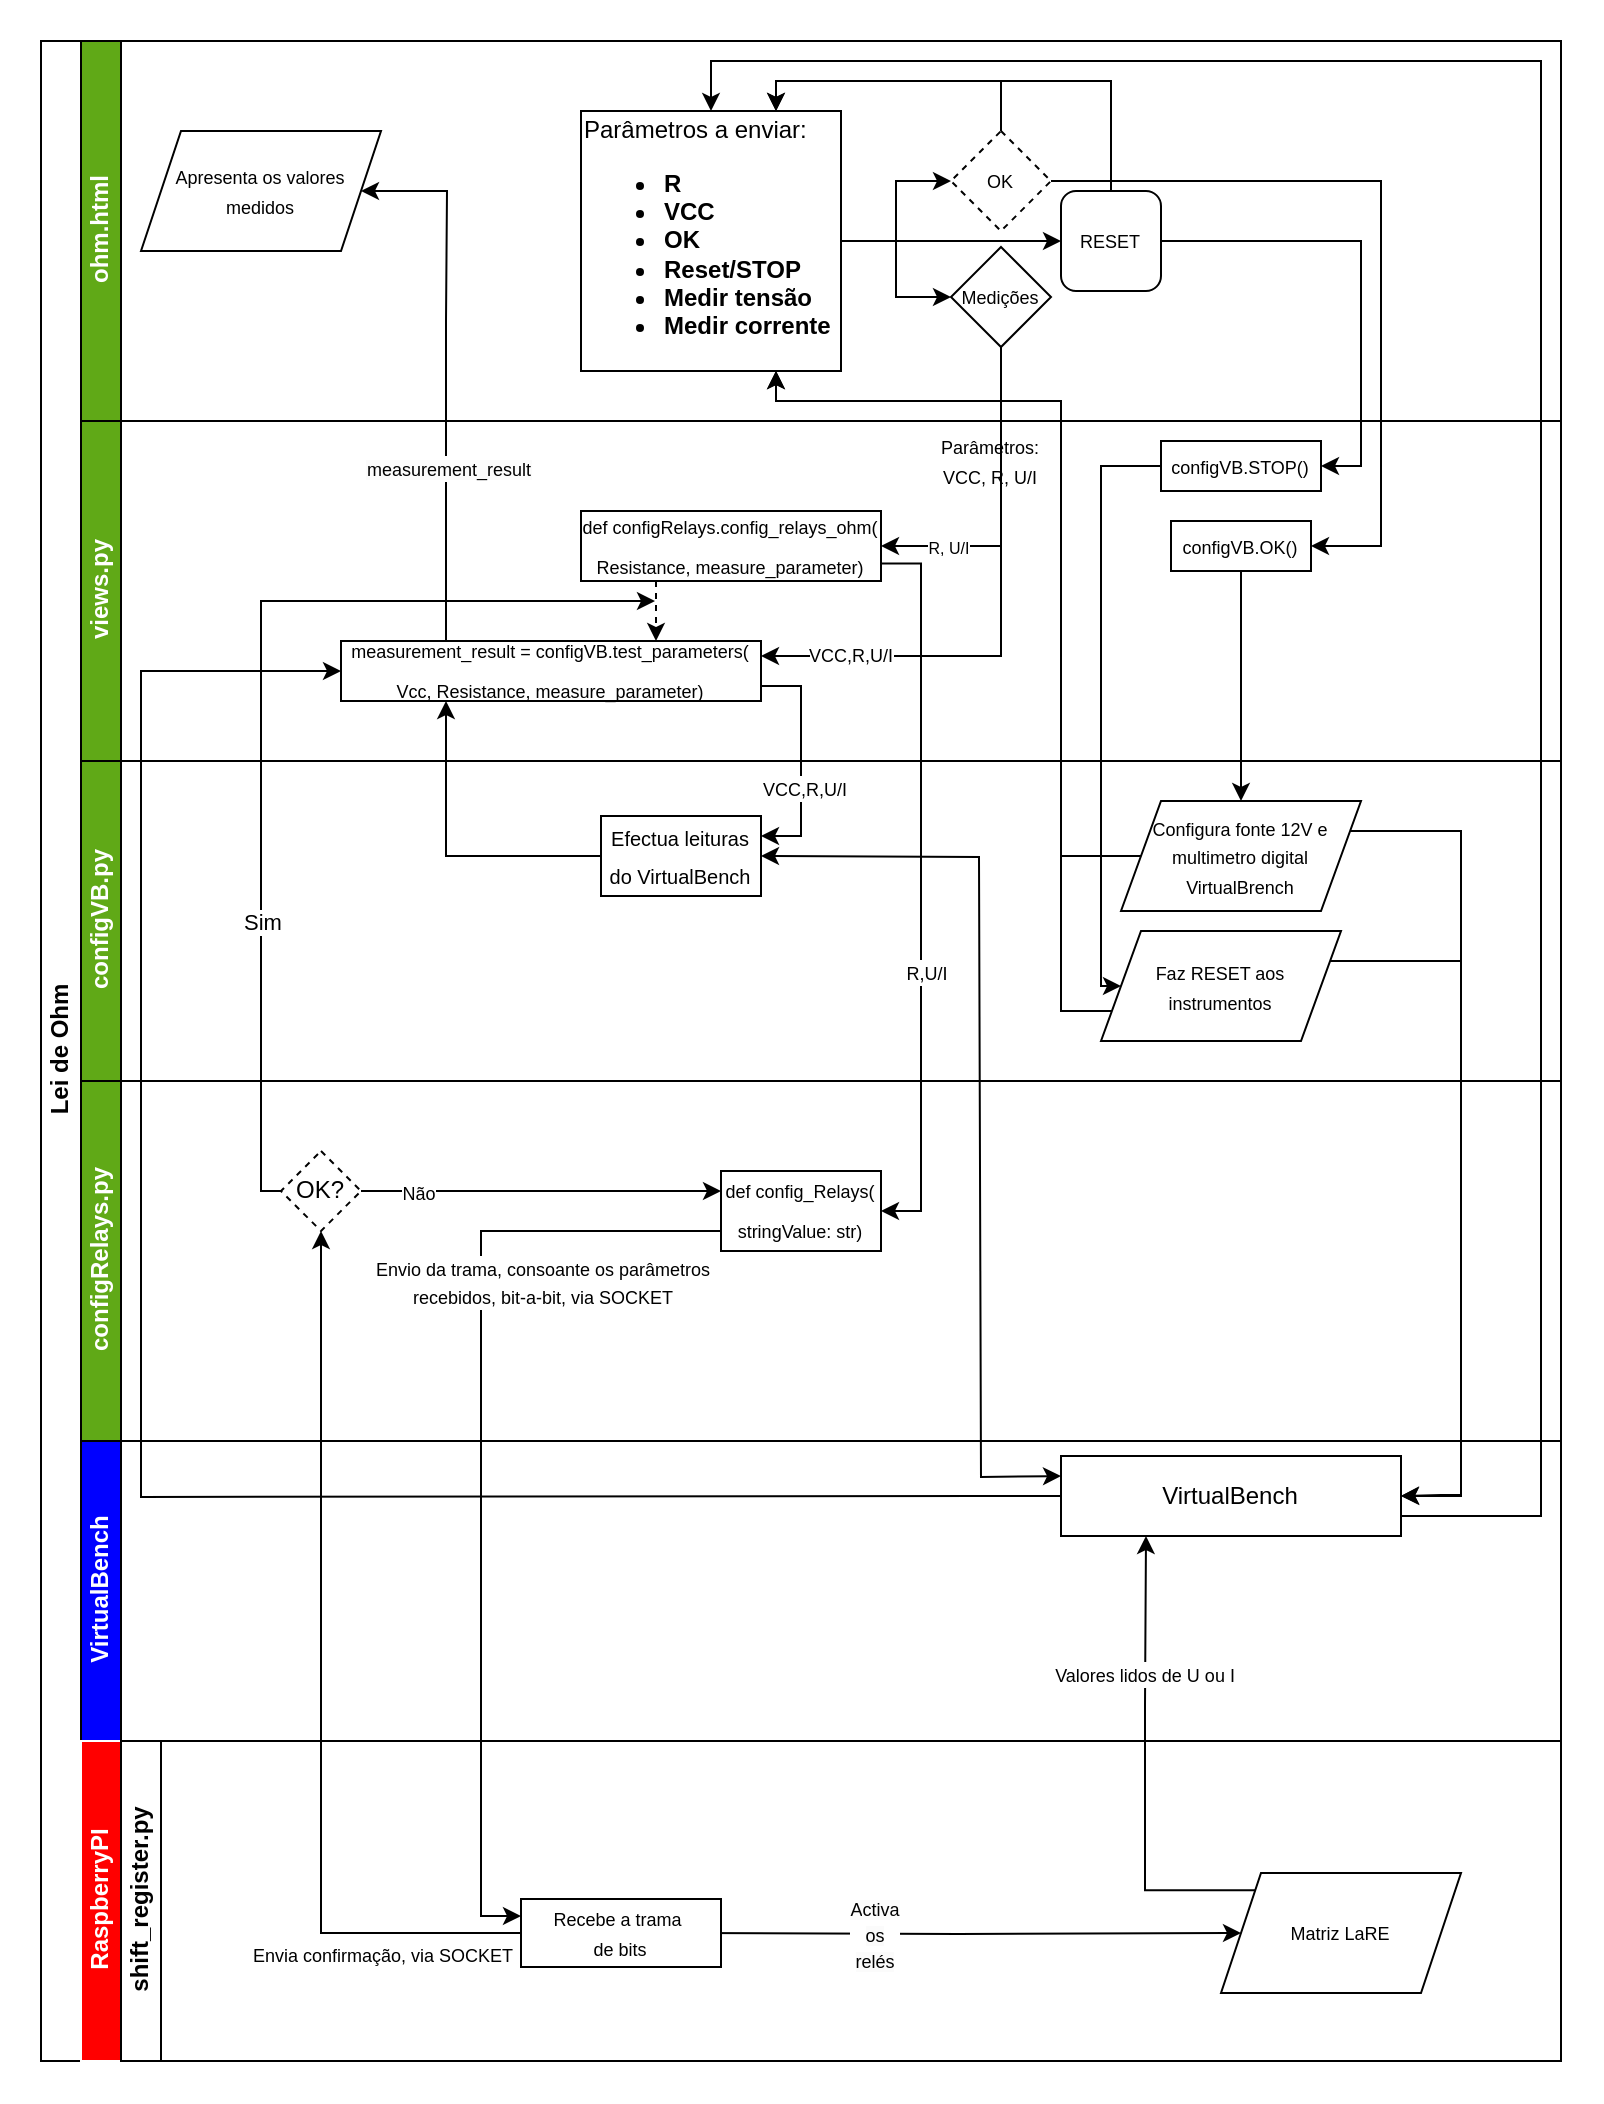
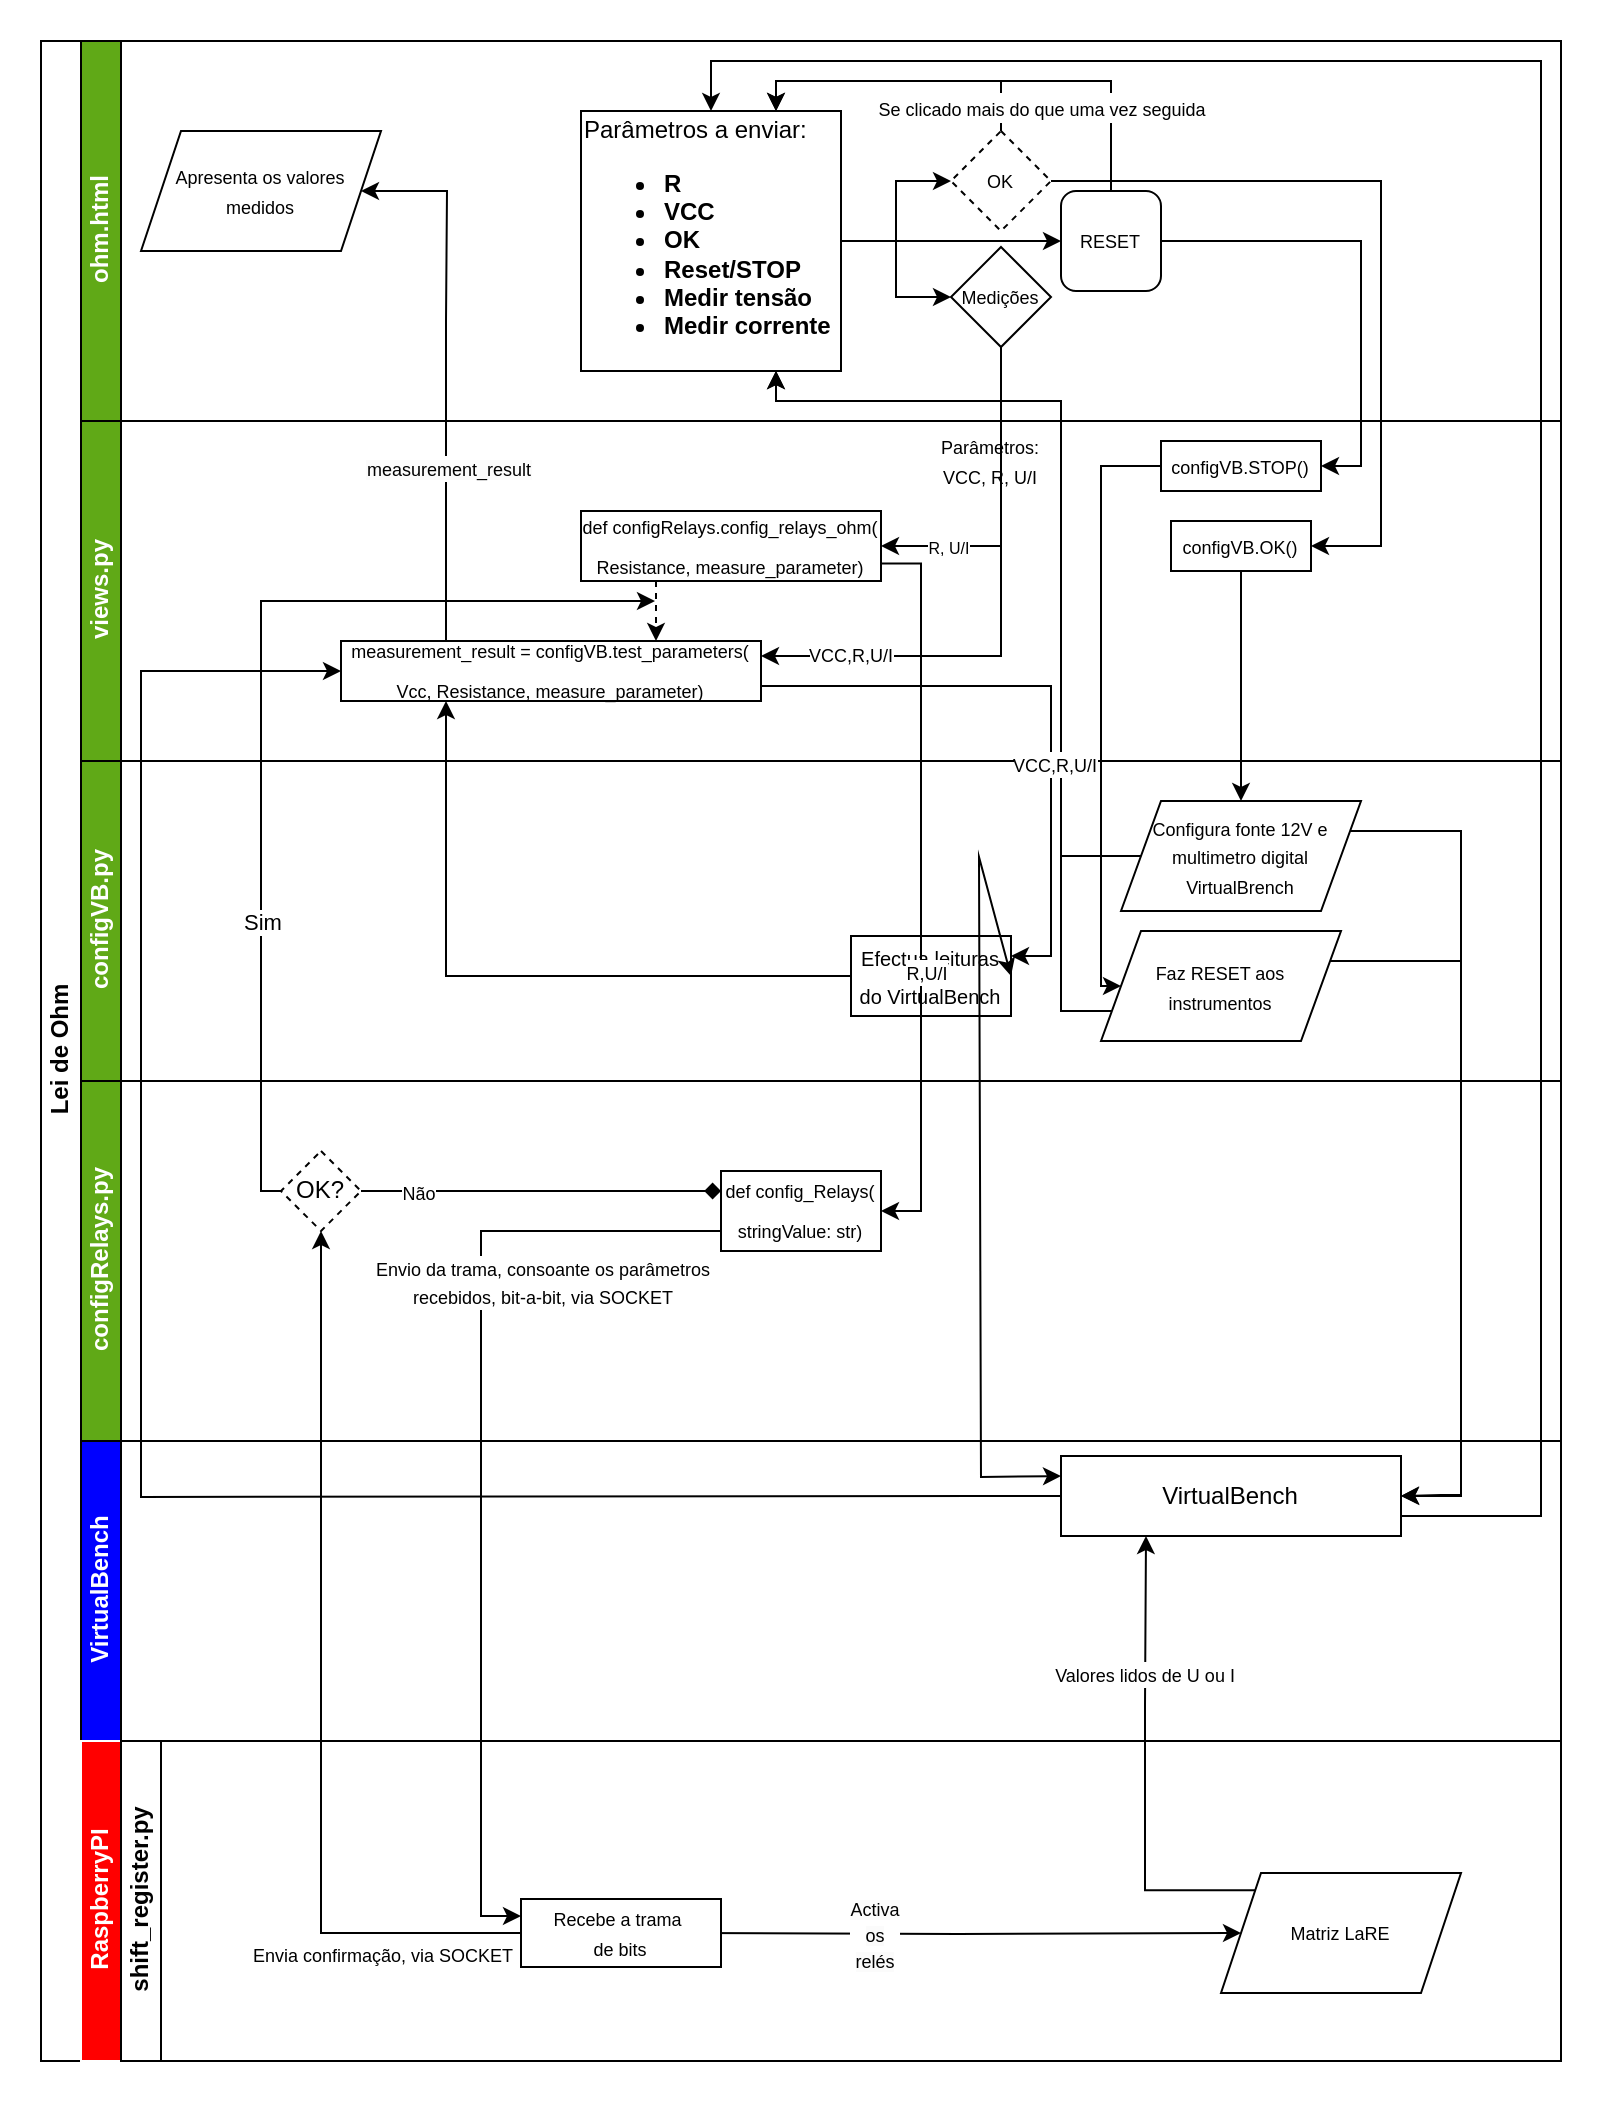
none -> (1043, 108)
(681, 856) -> (931, 976)
(705, 1191) -> (704, 1191)
